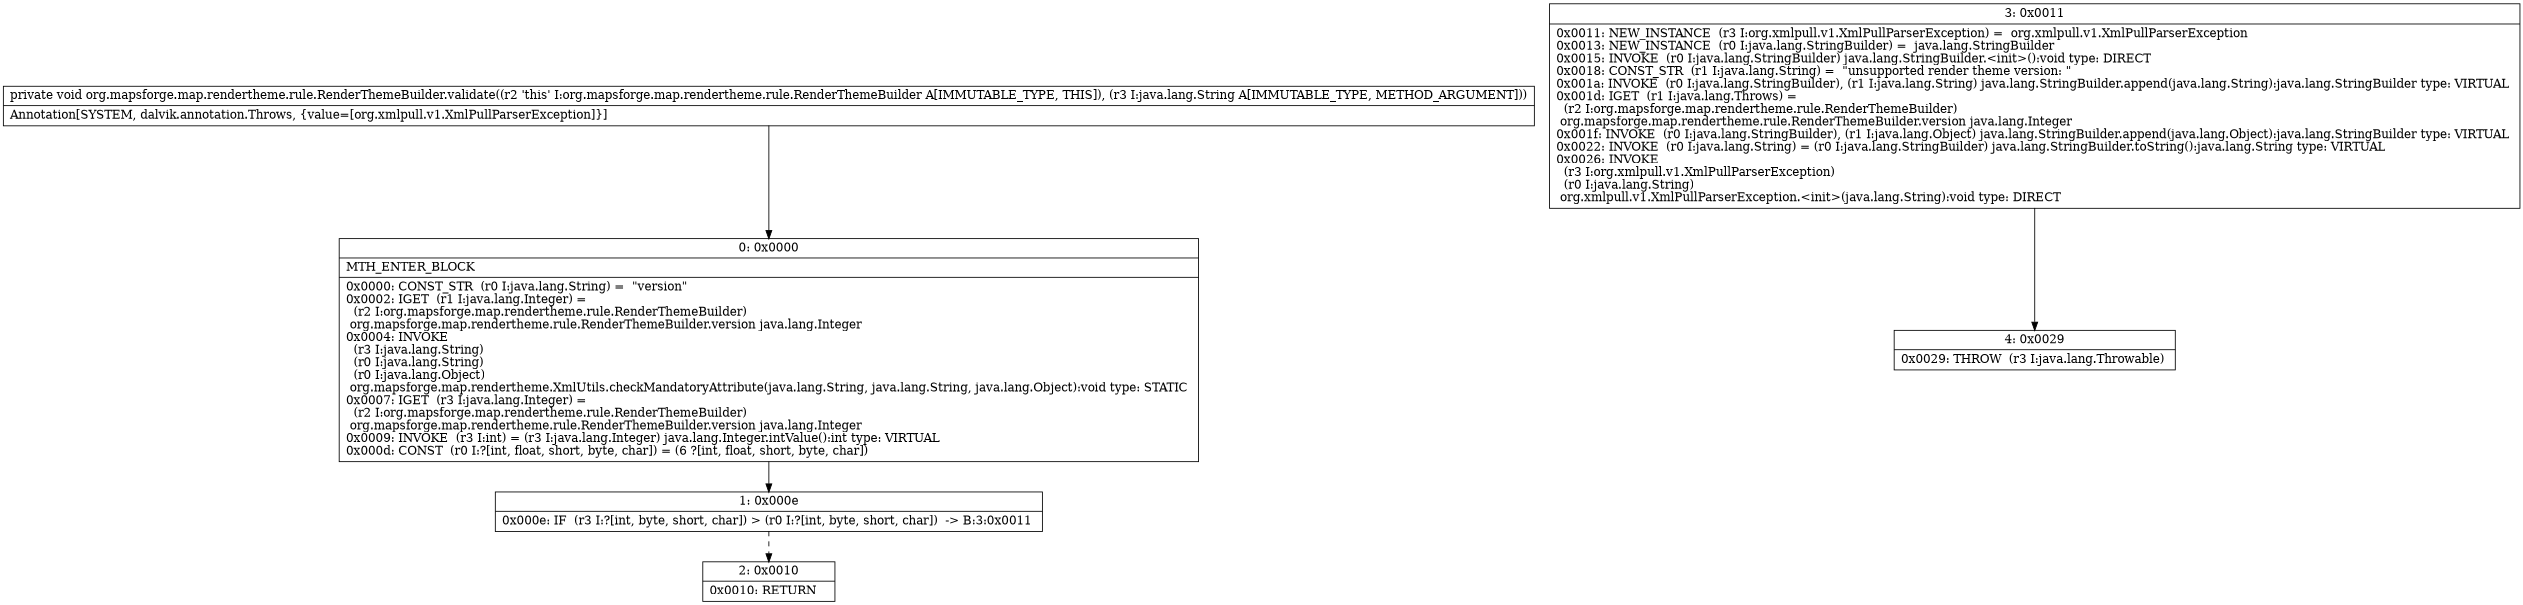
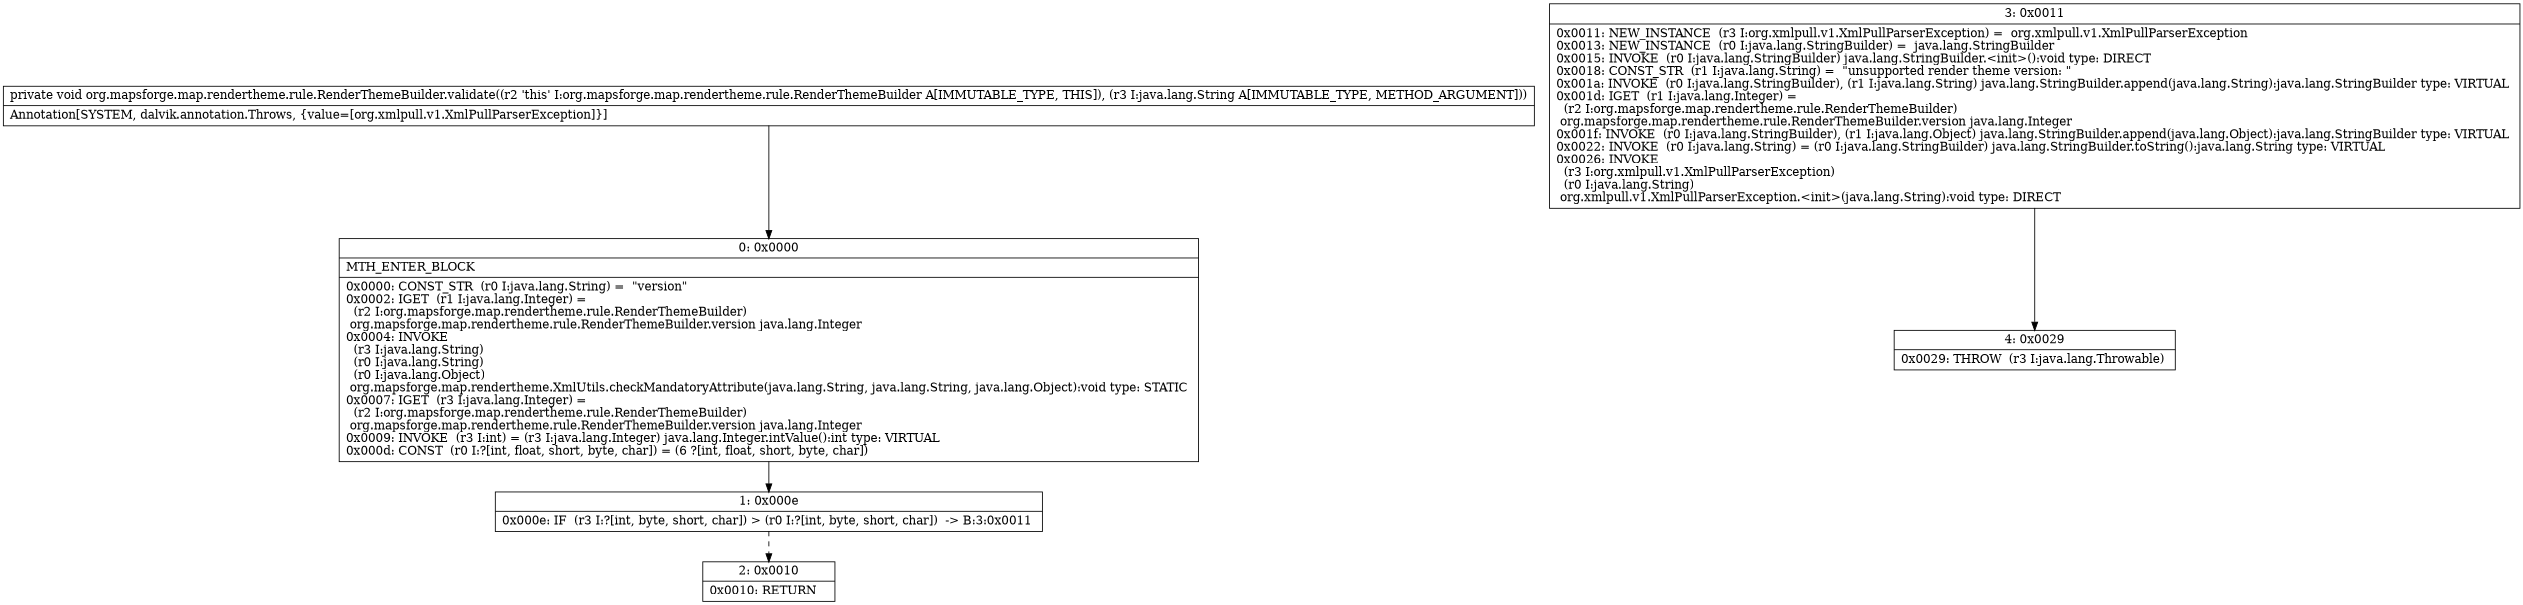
(1679, 97) -> (1679, 97)
